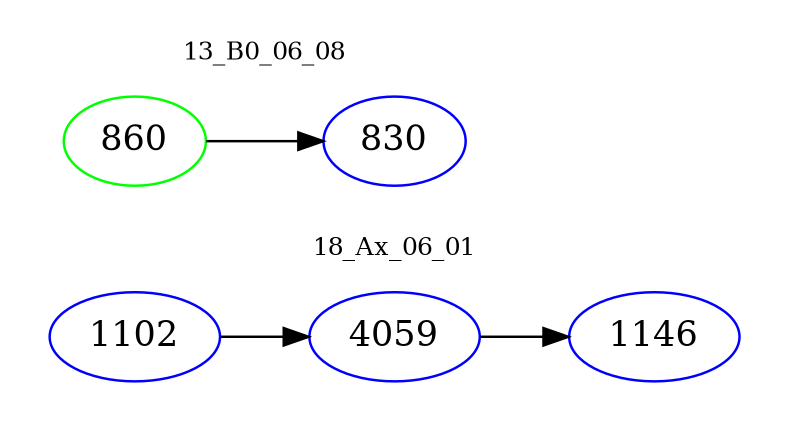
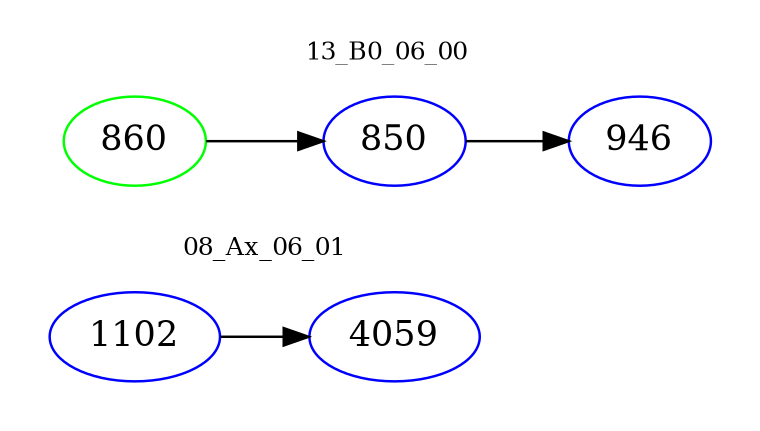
(265, 53) -> (387, 53)
(395, 141) -> (395, 141)
none -> (640, 141)
(395, 249) -> (265, 249)
(654, 337) -> none
